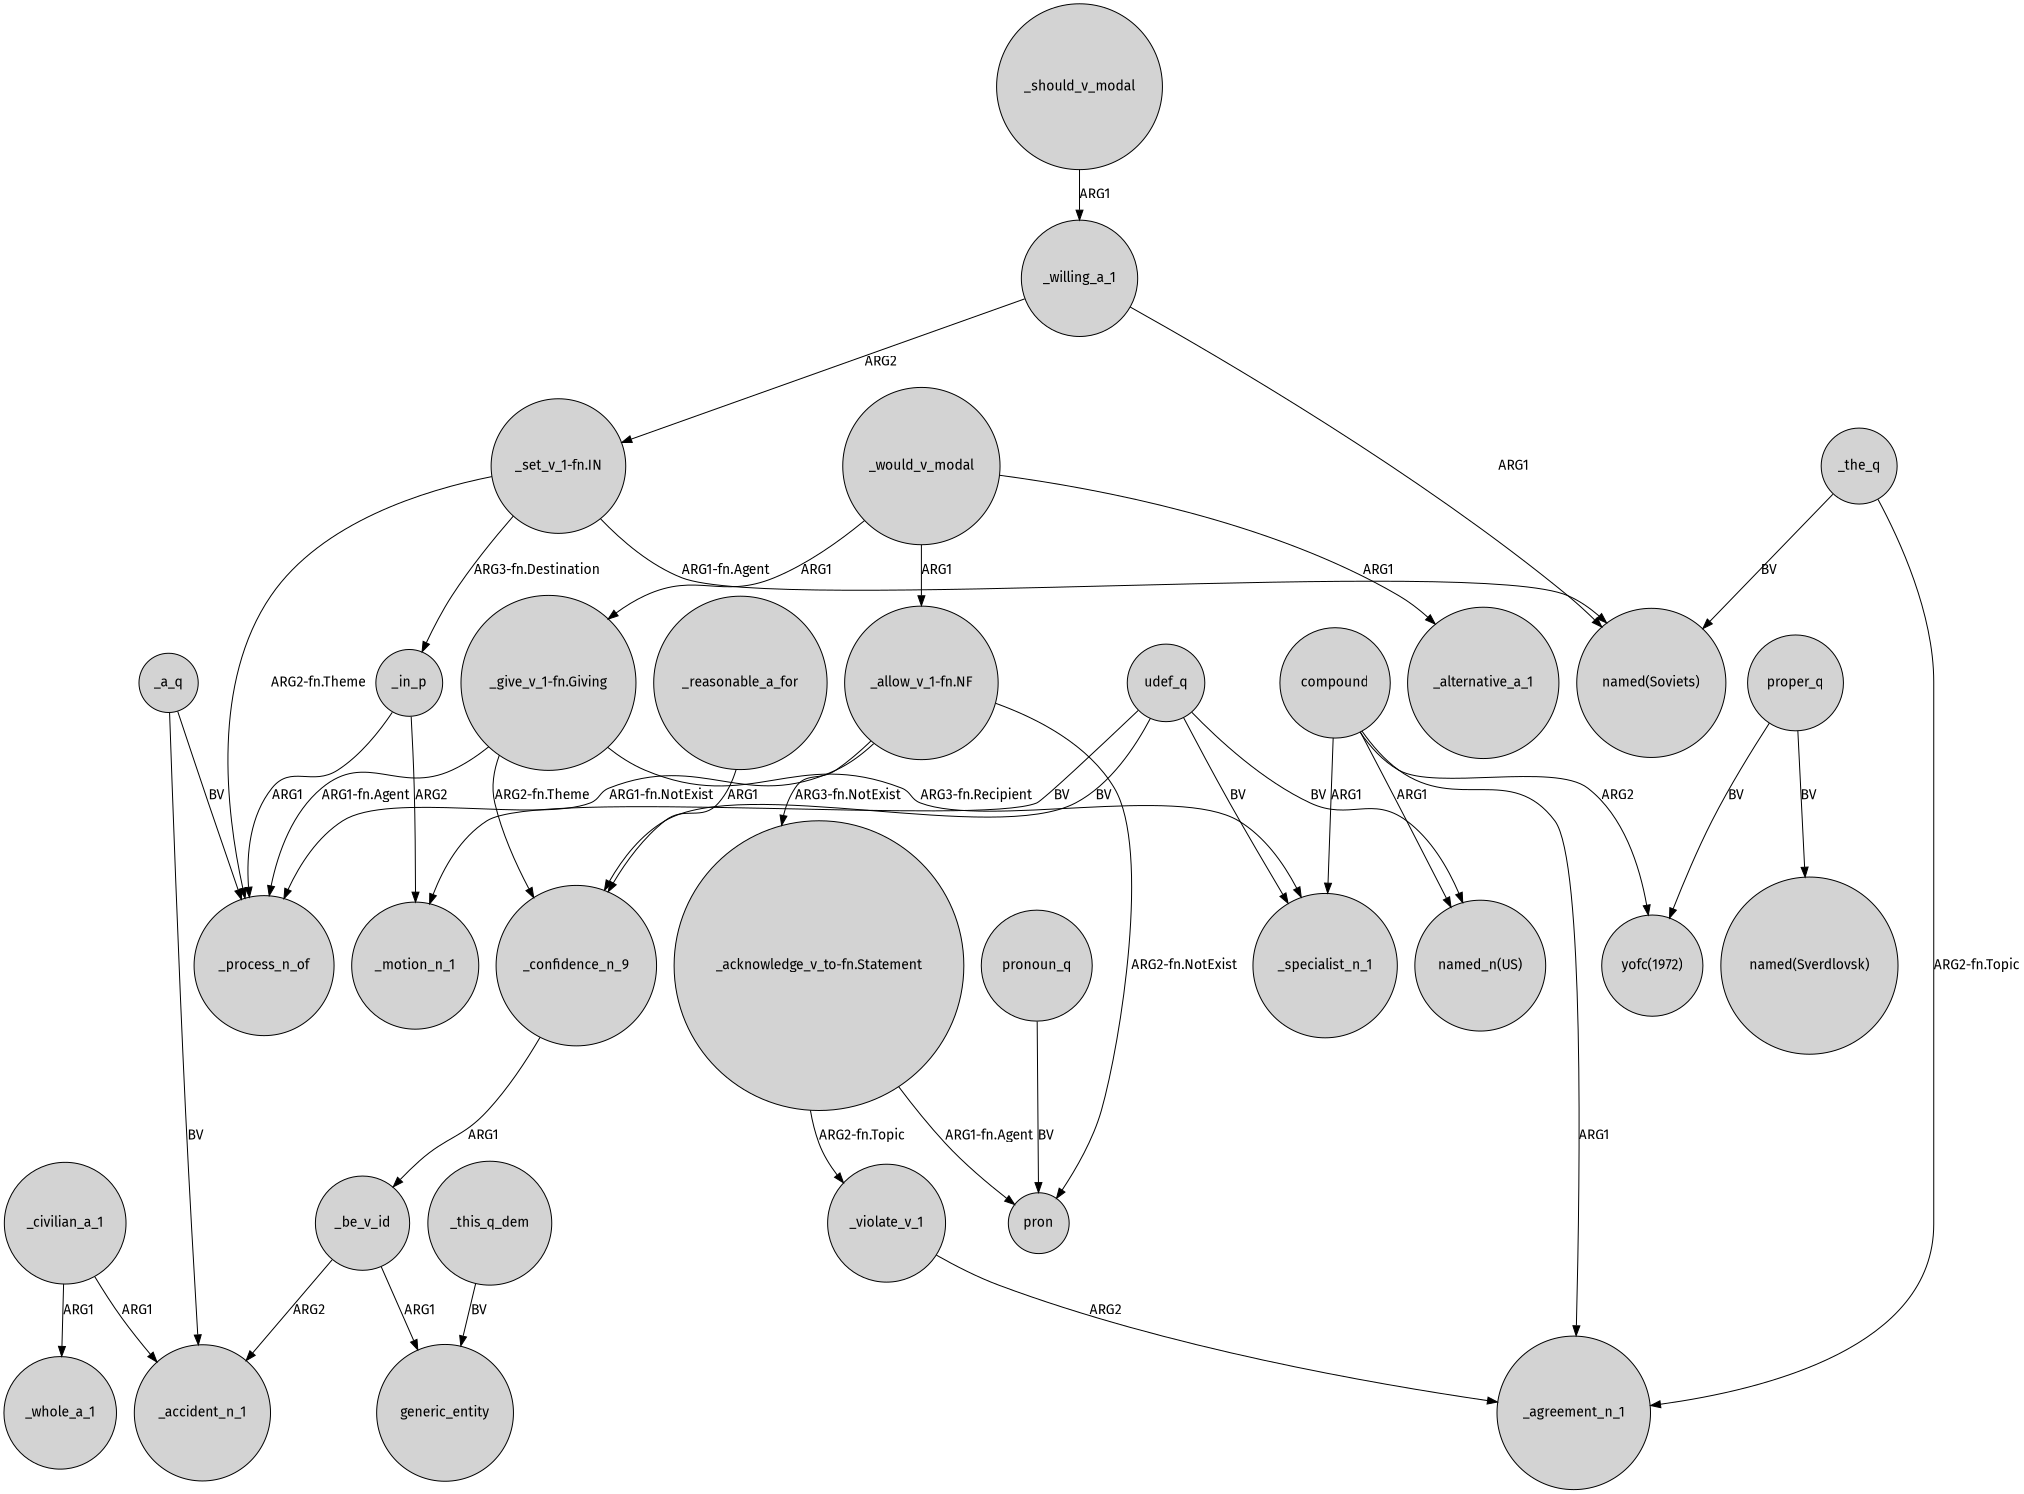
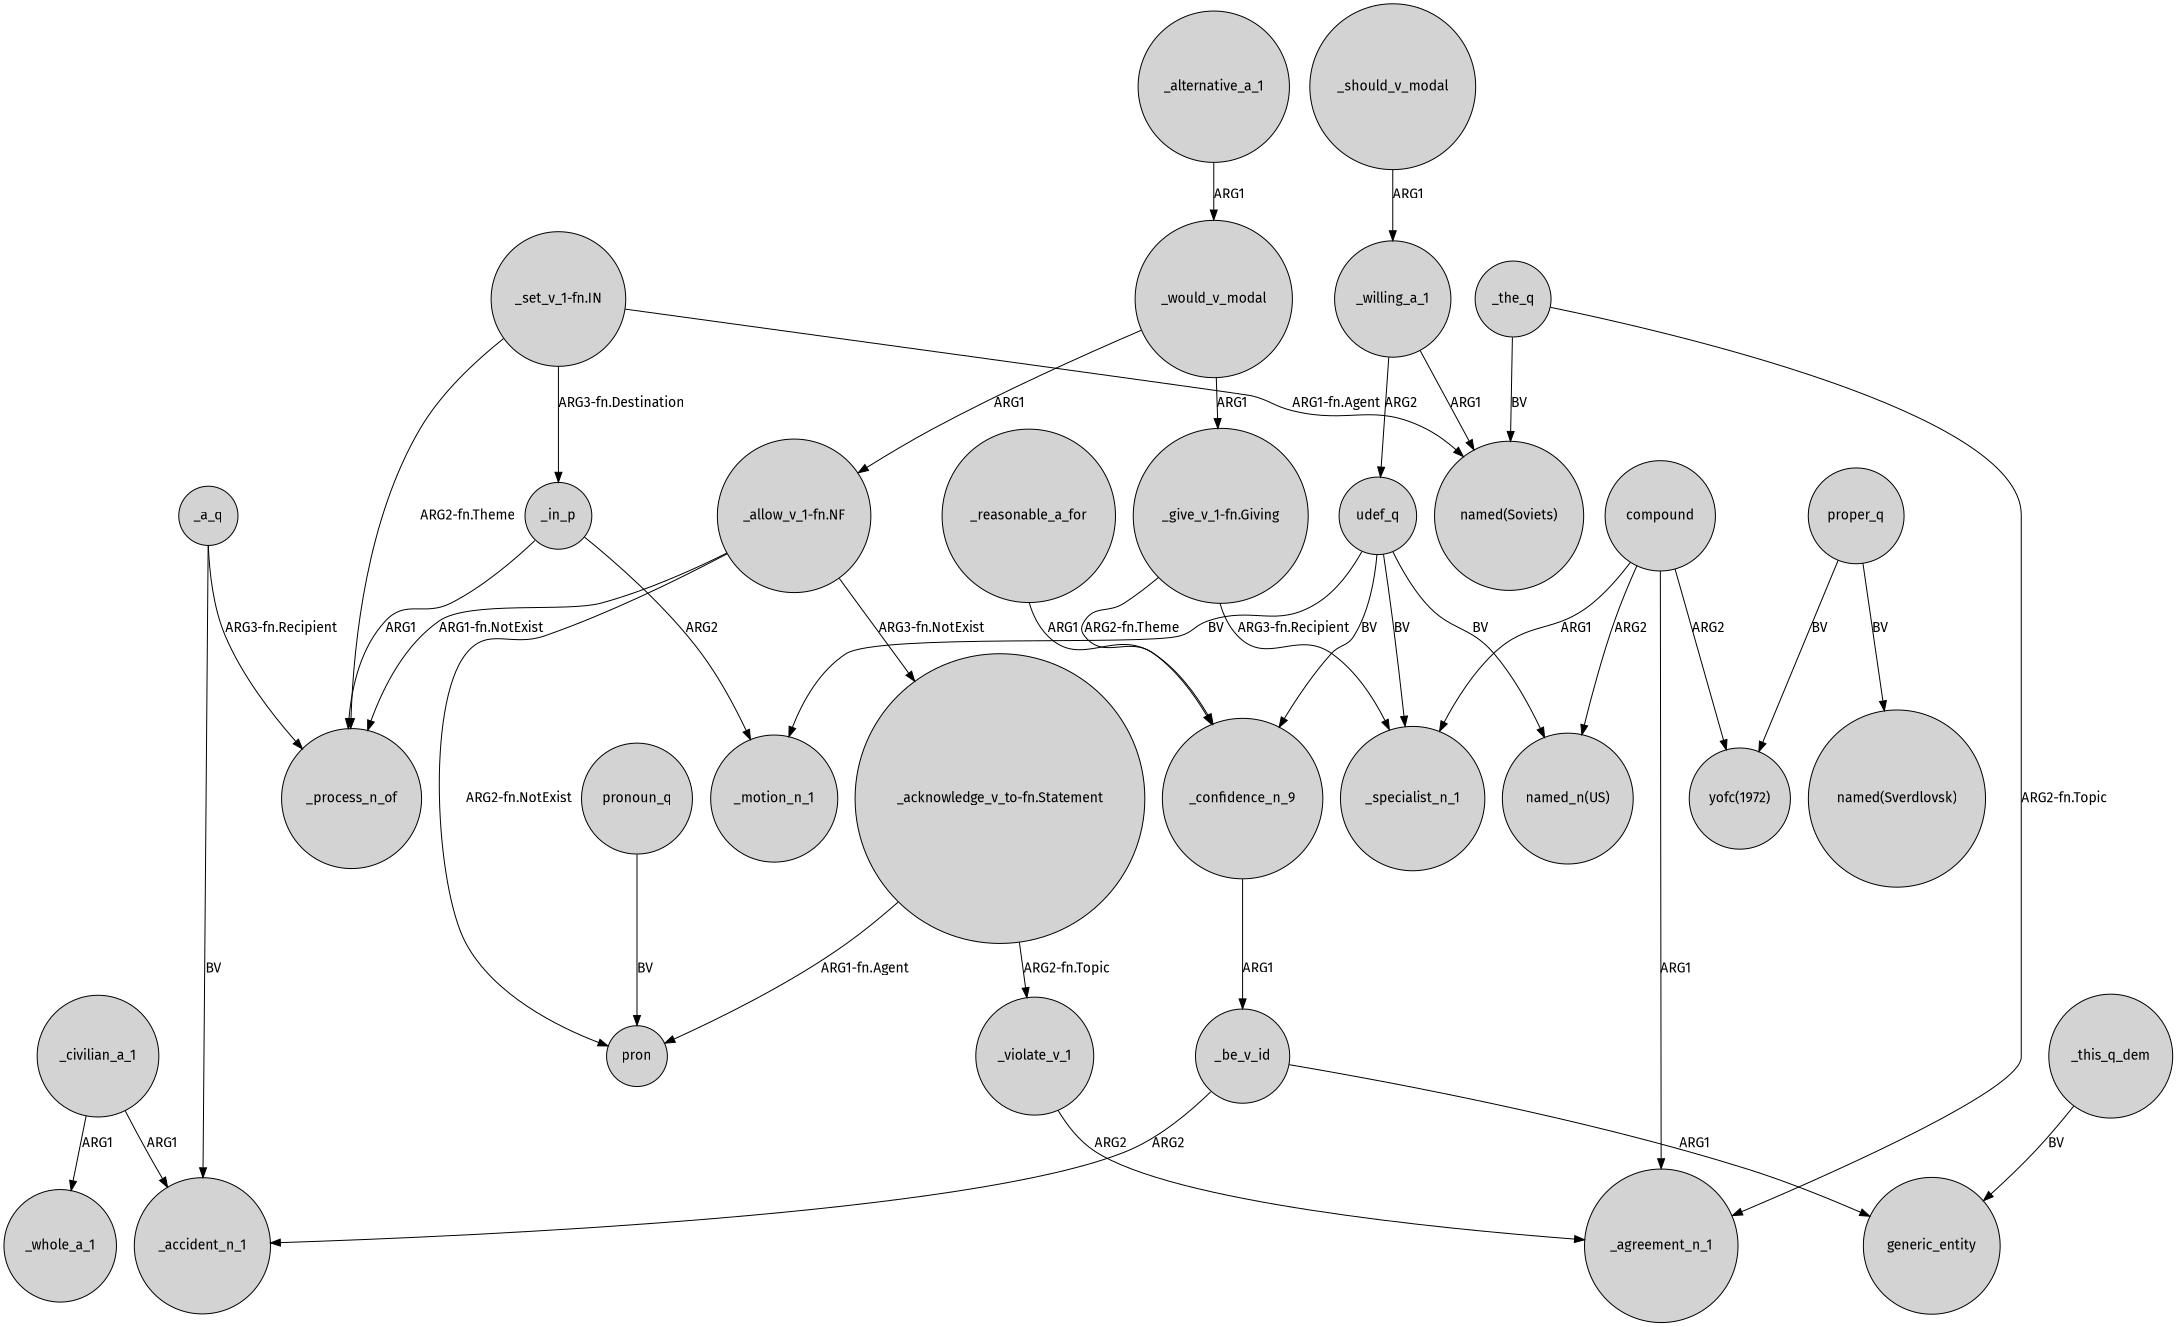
(828, 369) -> (1385, 409)
(1222, 522) -> (1214, 186)
(352, 773) -> none
(216, 796) -> (281, 628)
(1412, 796) -> (1631, 628)
